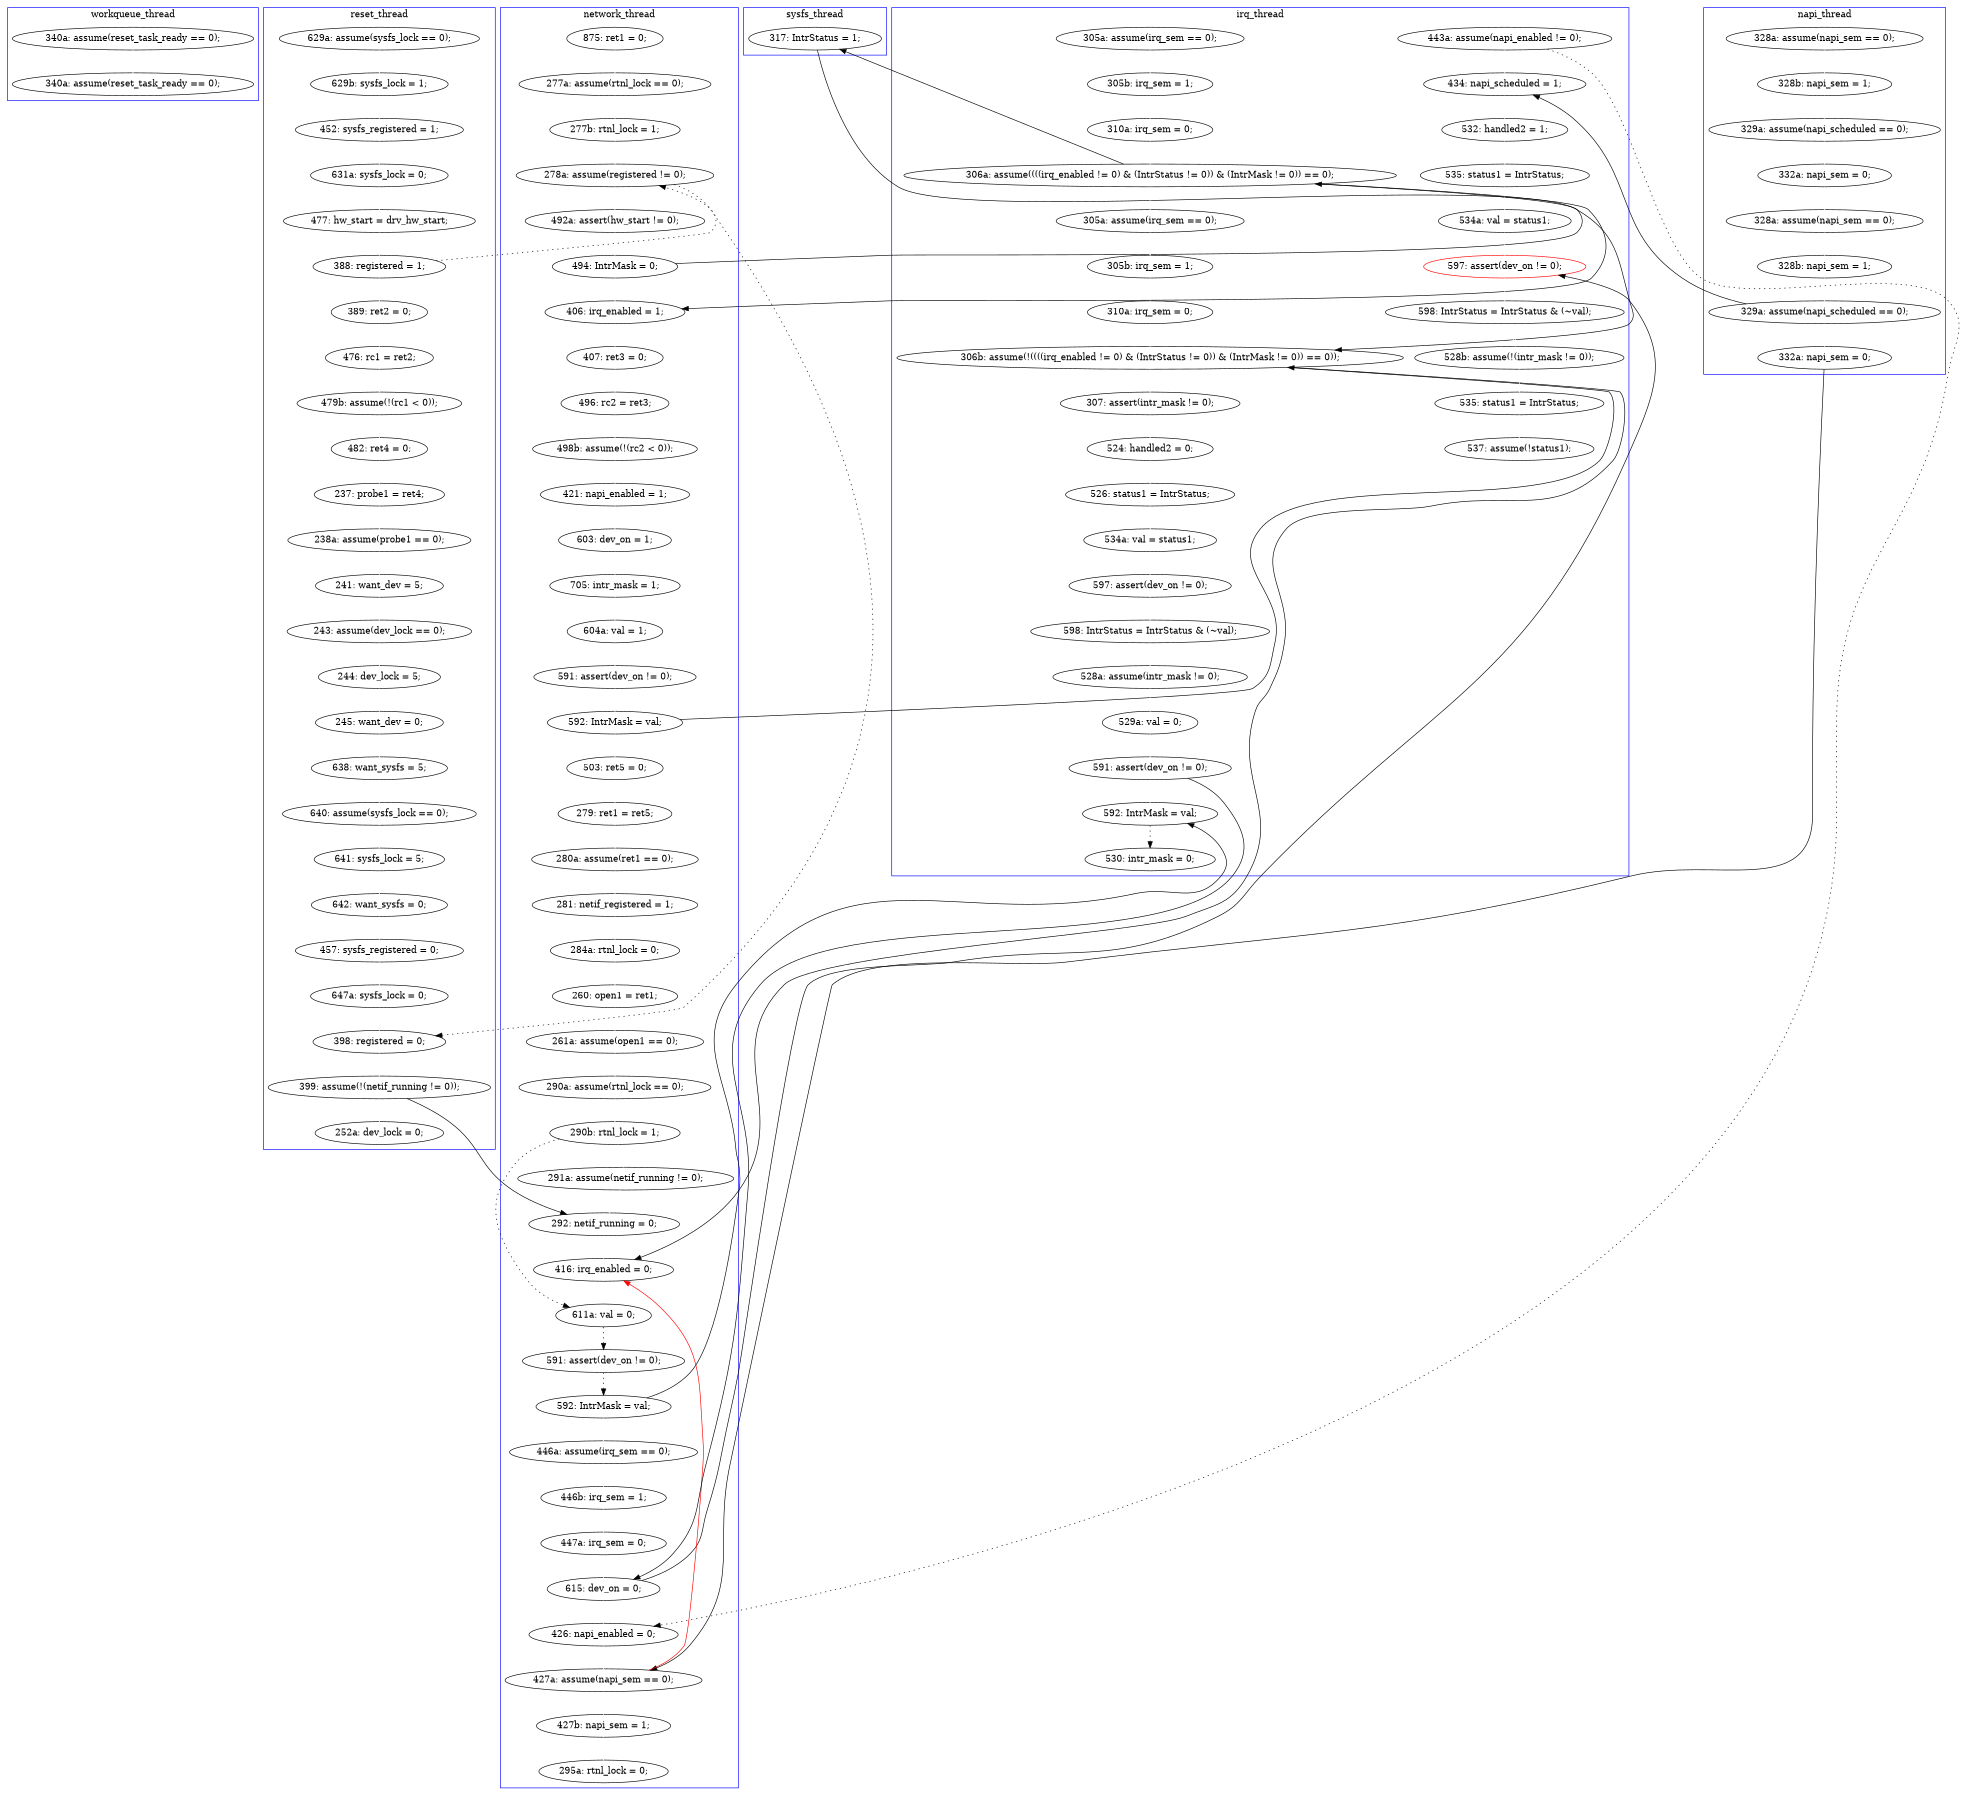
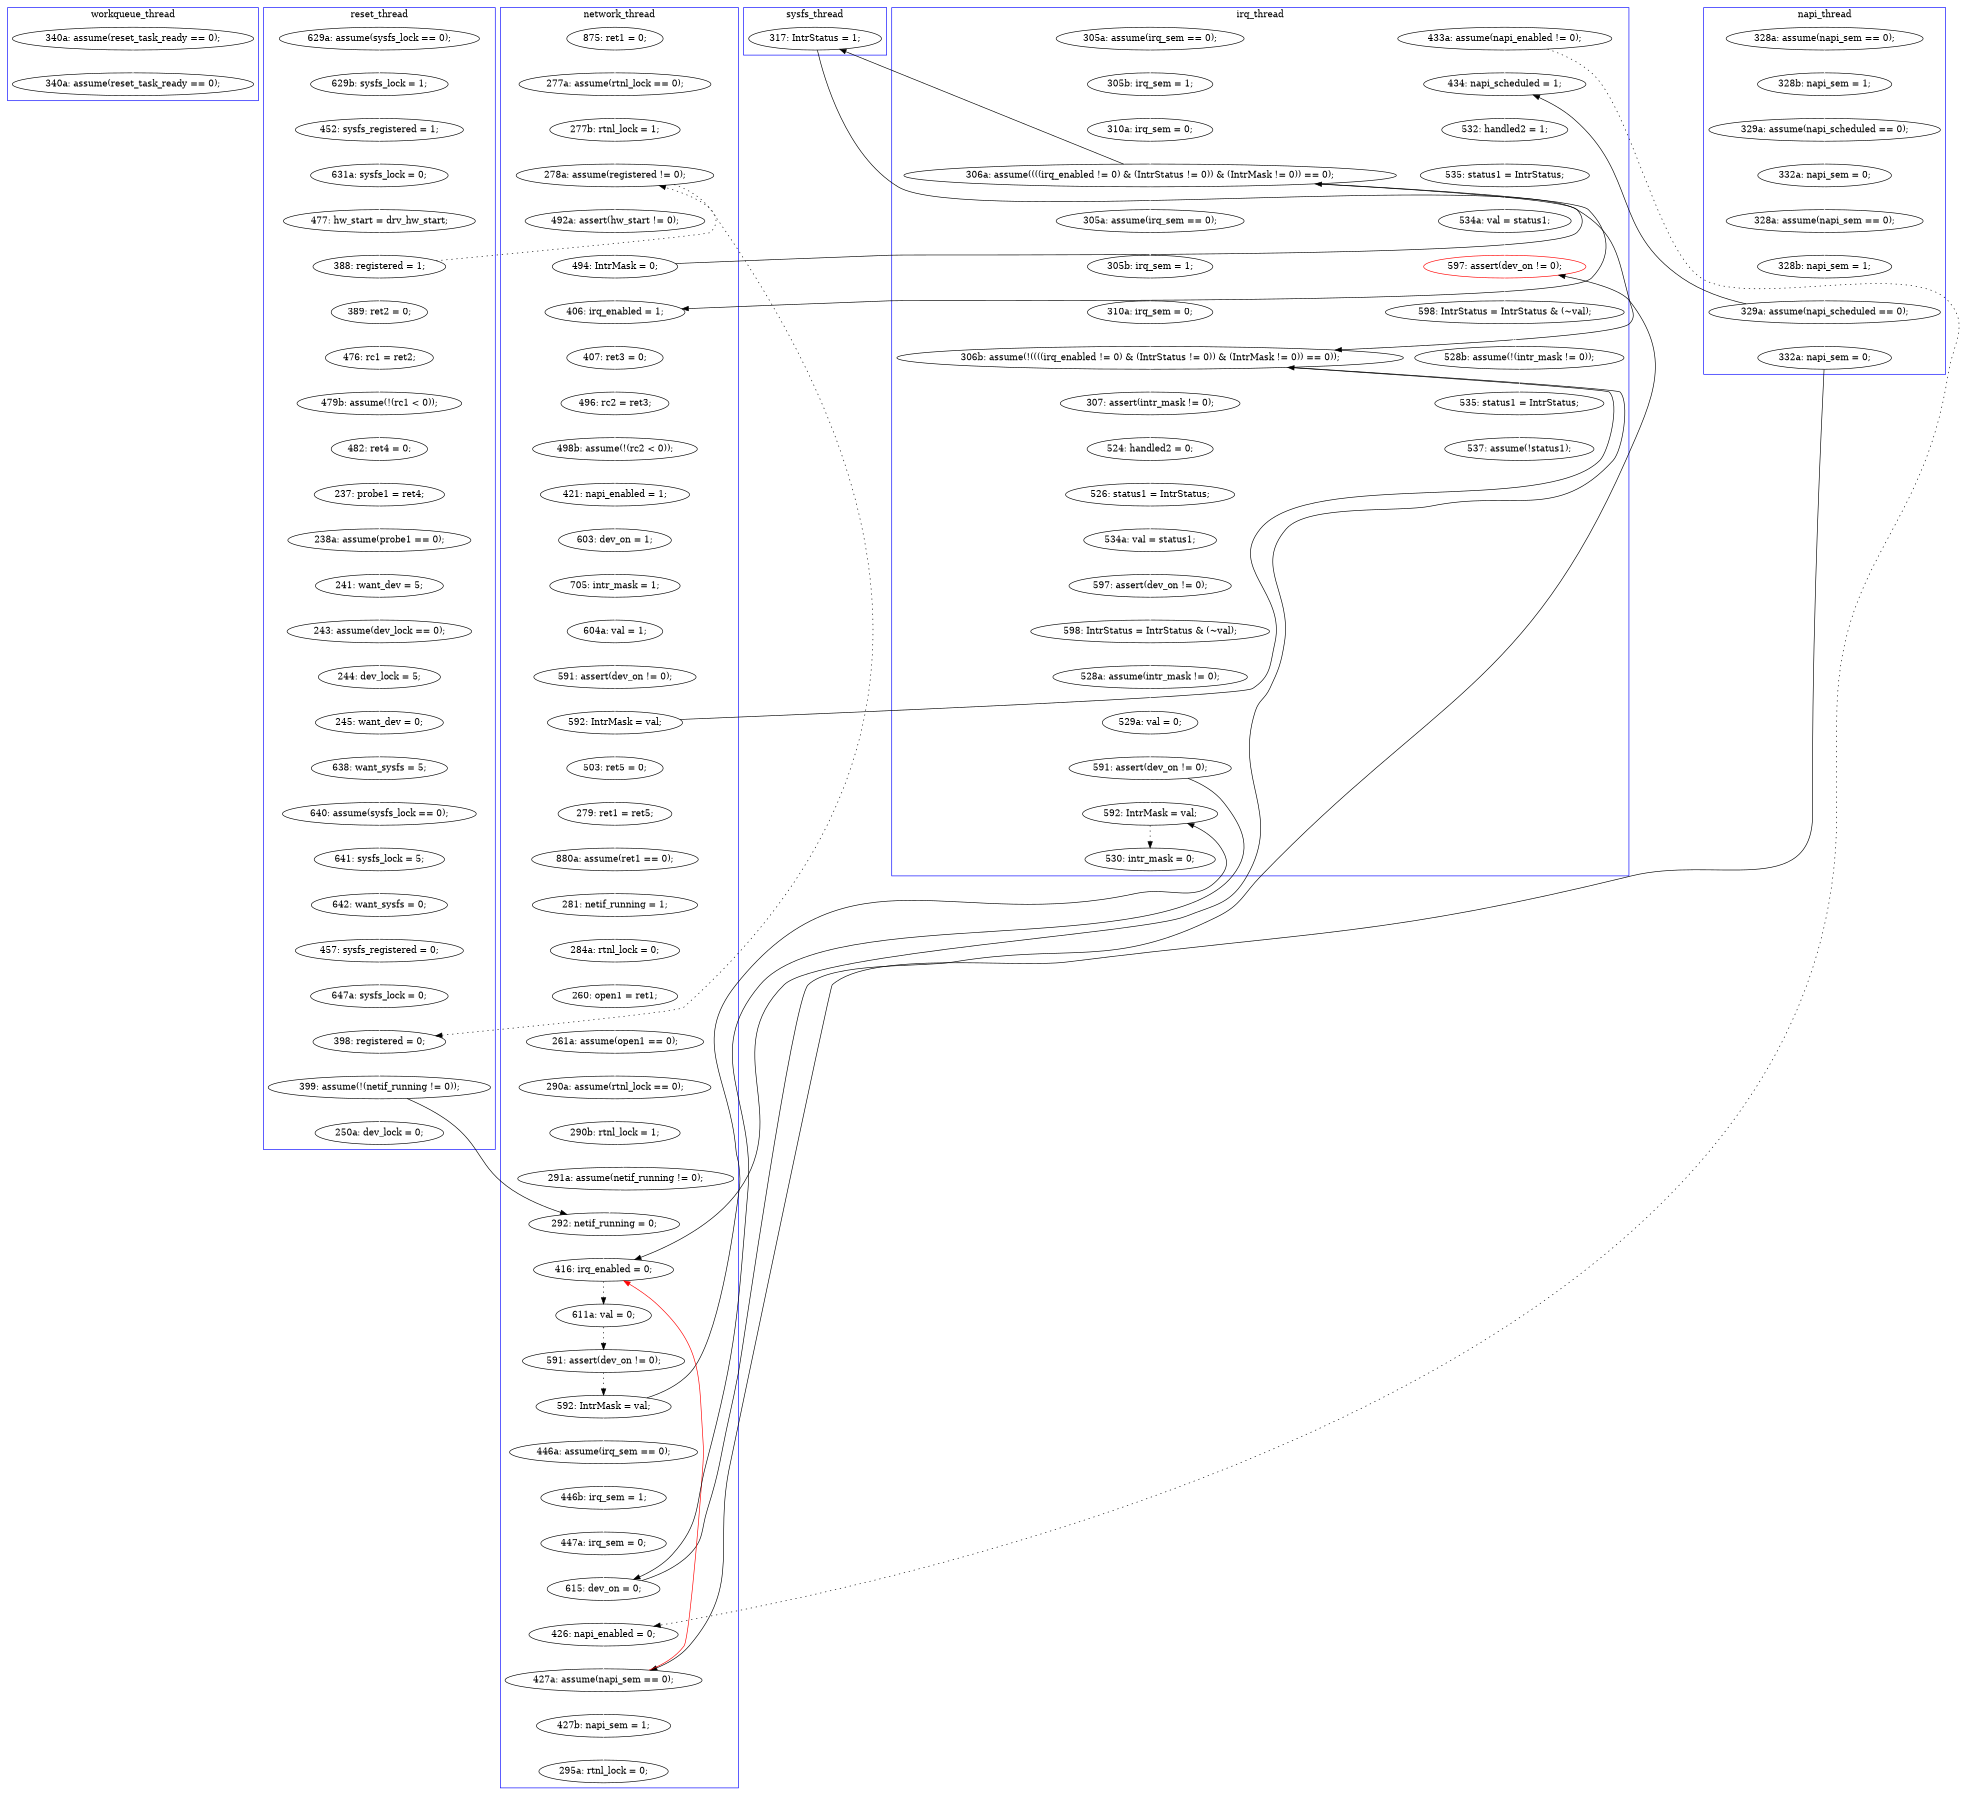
(1505, 39) -> (1505, 39)
(615, 859) -> (615, 859)
(615, 905) -> (615, 905)
(379, 1133) -> (379, 1133)
(496, 1214) -> (604, 1290)
